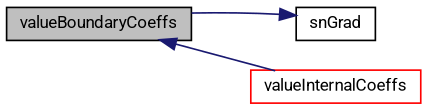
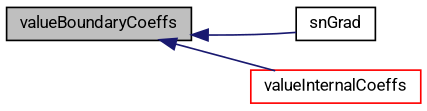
(235, 13) -> (252, 35)
